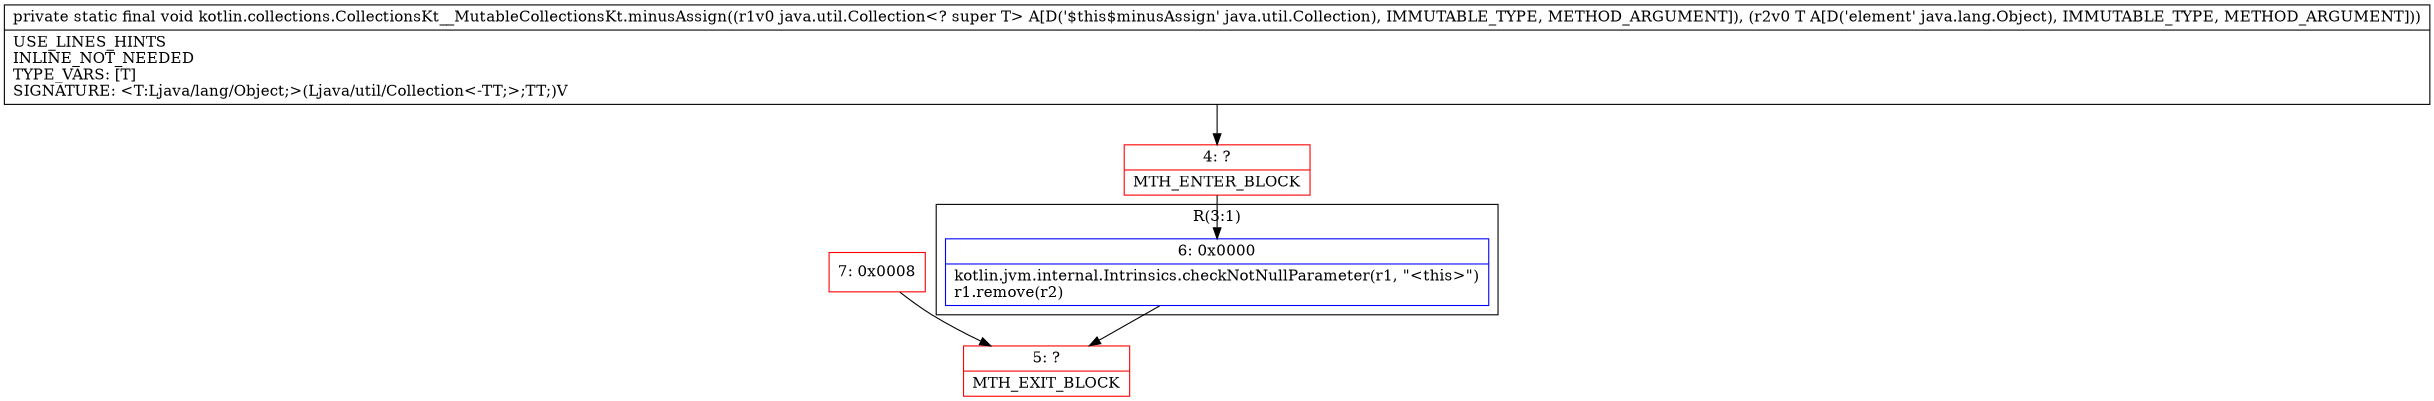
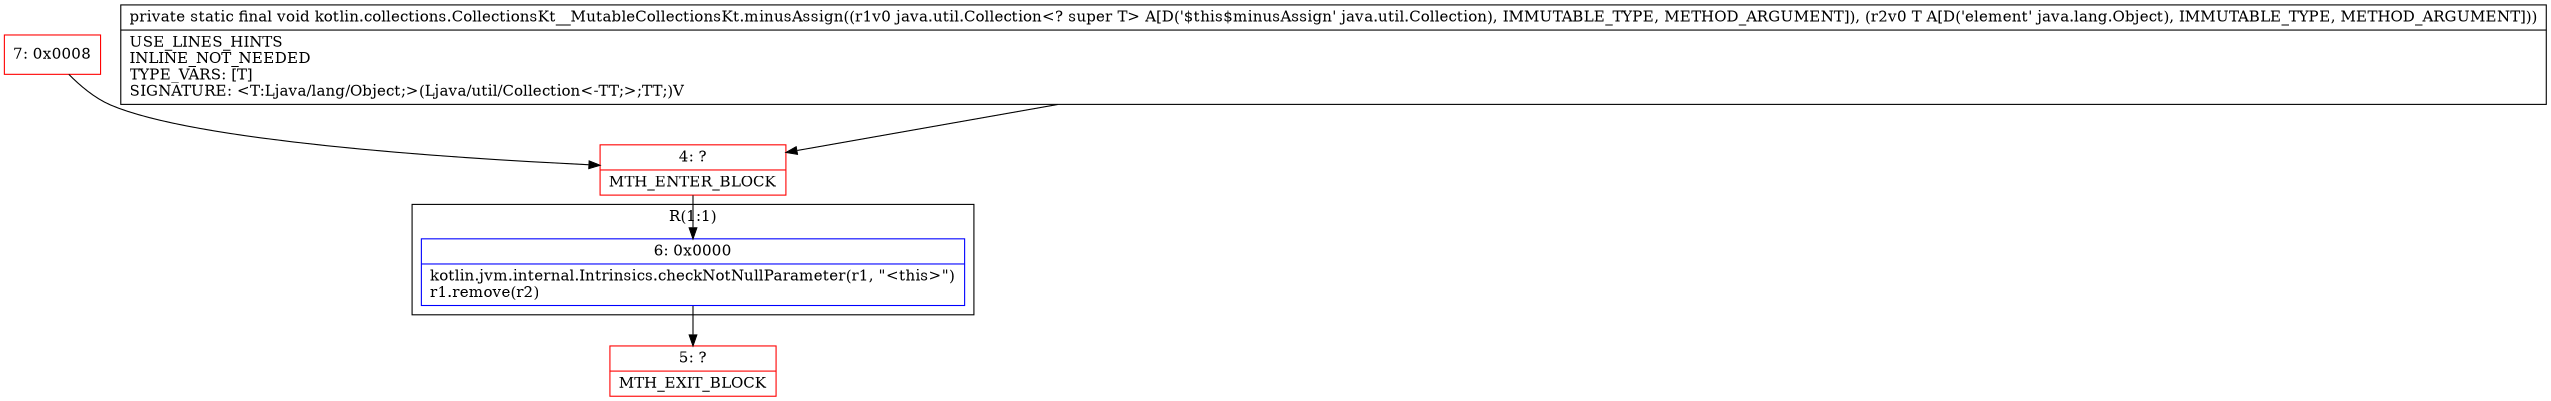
(1217, 217) -> (693, 217)
(943, 321) -> (322, 145)
